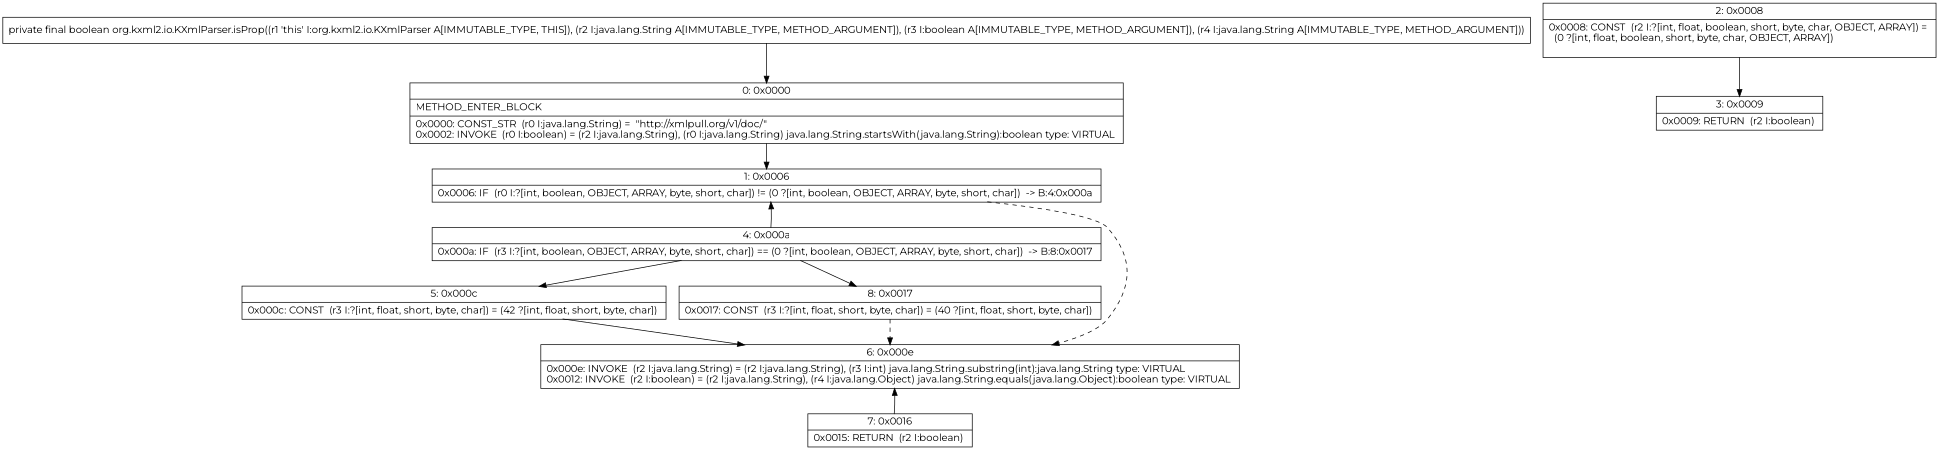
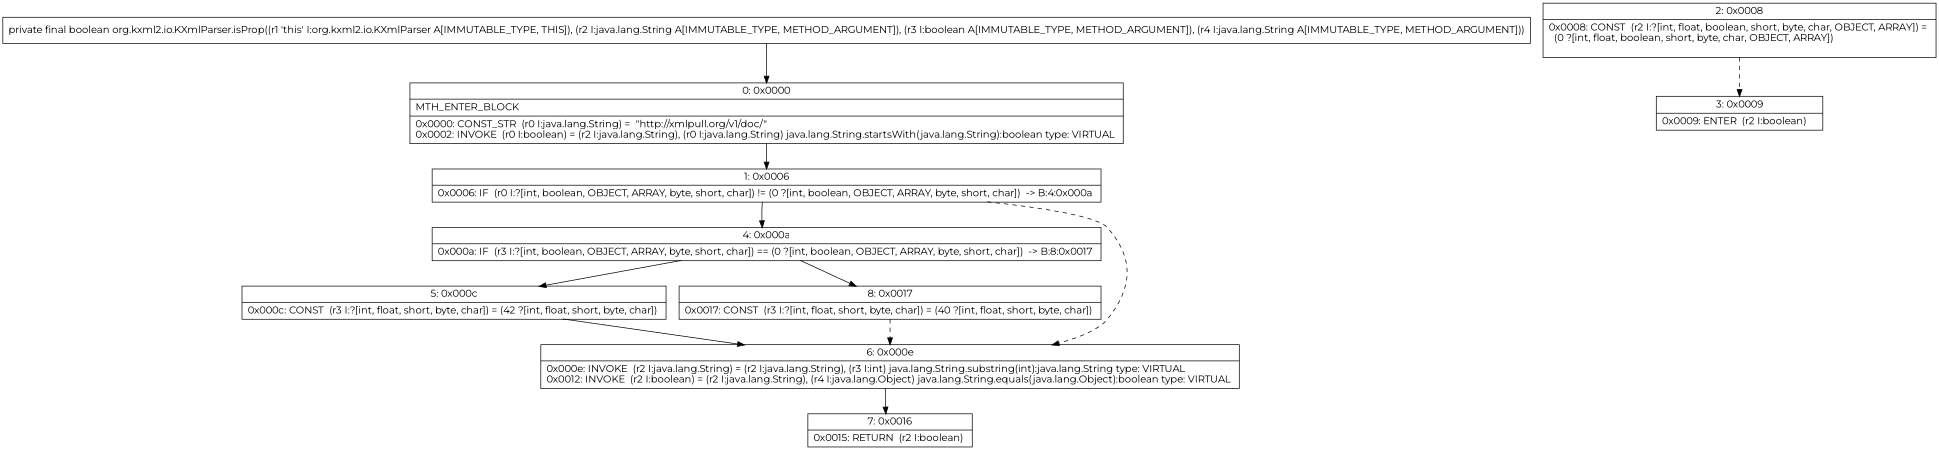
(1740, 73) -> (1740, 73)
(479, 107) -> (467, 107)
(1740, 121) -> (1736, 121)
(771, 218) -> (762, 211)
(895, 405) -> (885, 398)
